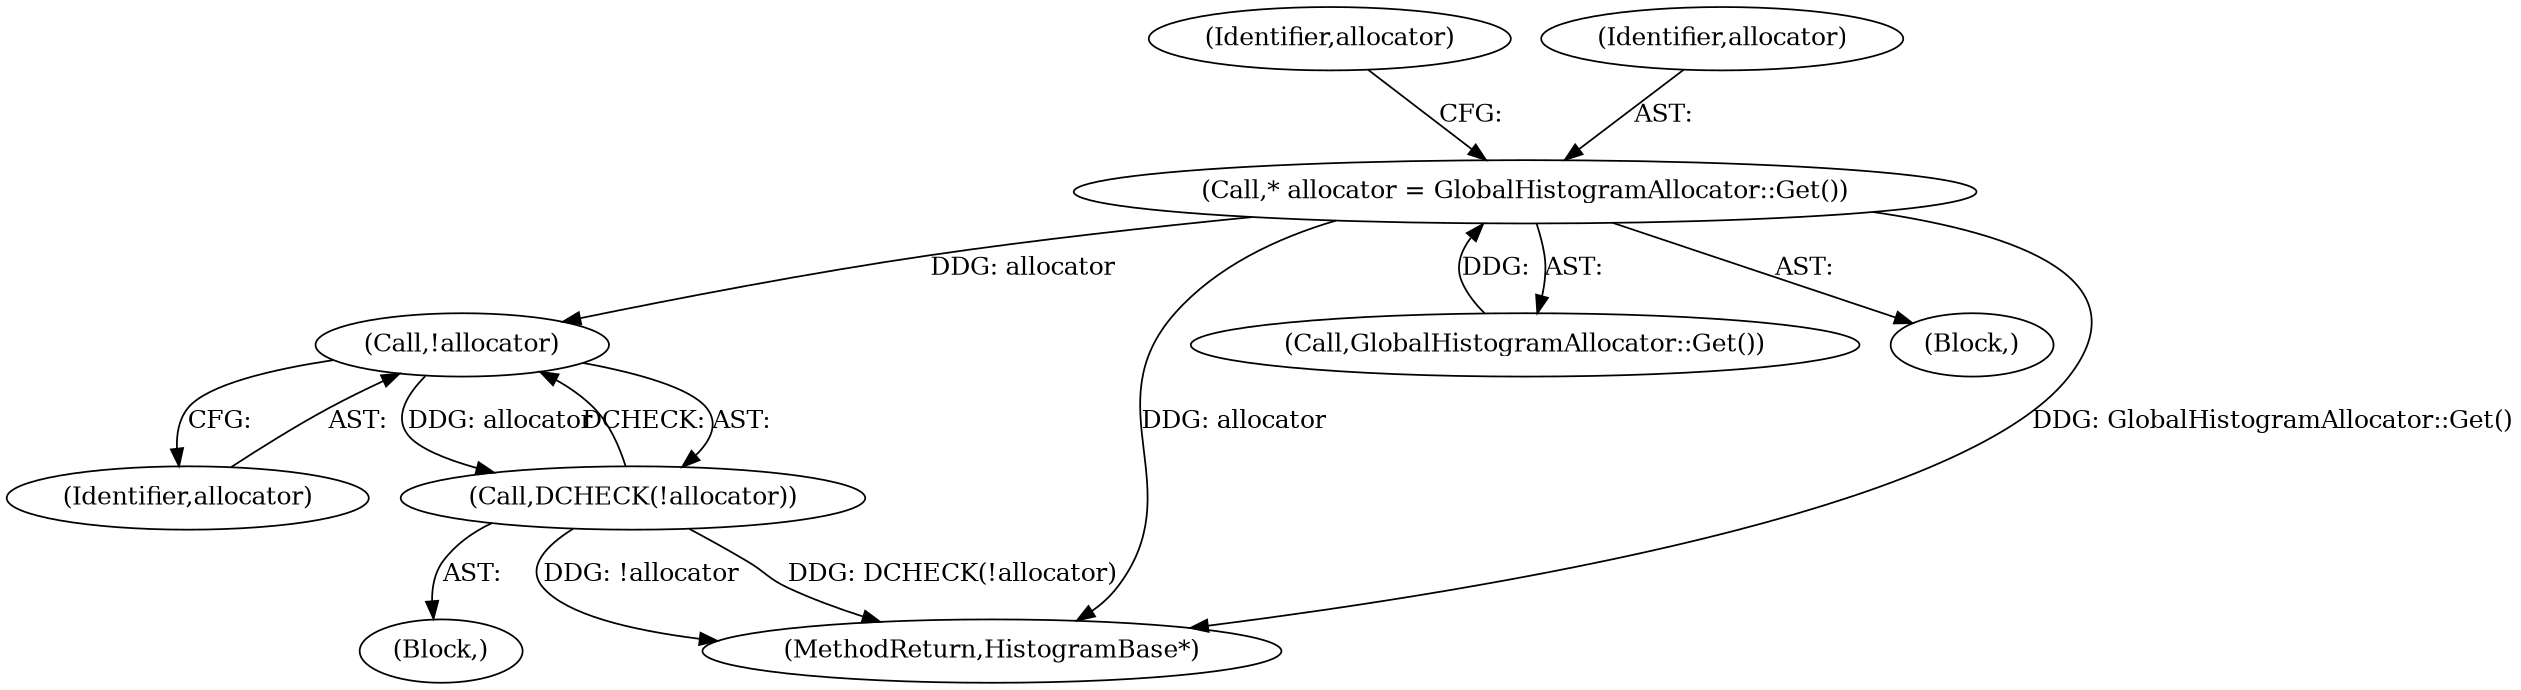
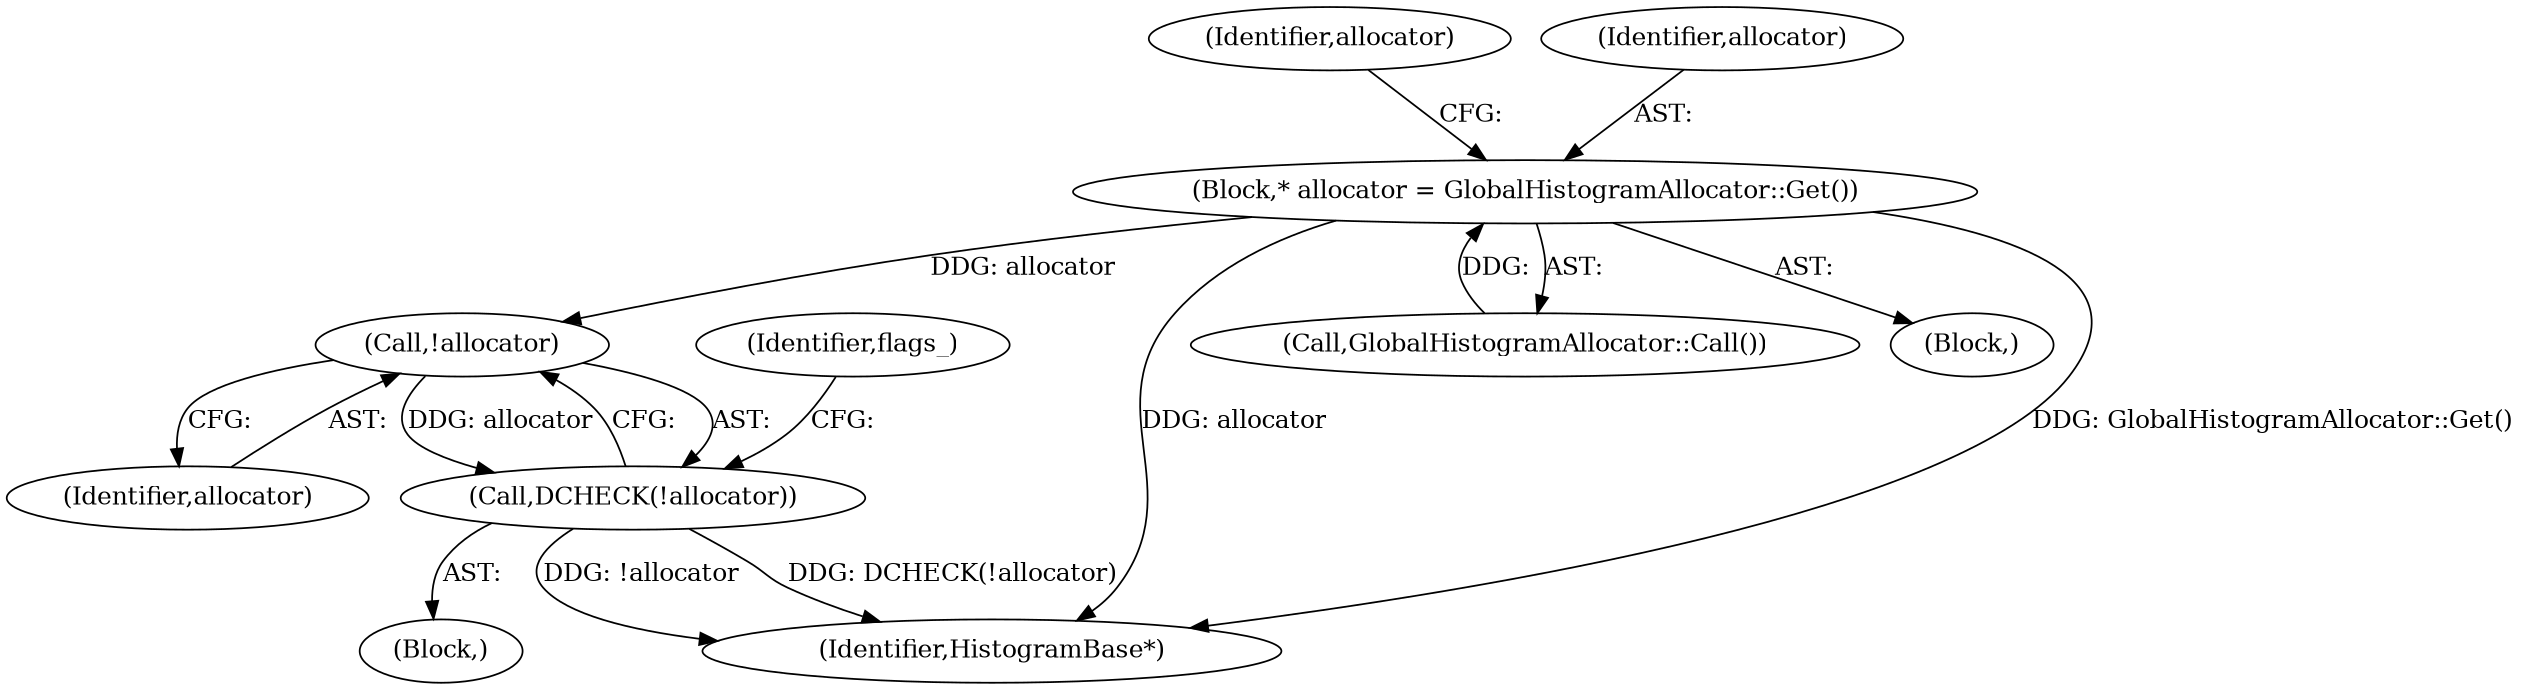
(1525, 192) -> (1525, 192)
none -> (853, 345)
(1525, 345) -> (1525, 345)
(648, 421) -> (648, 421)
(992, 651) -> (992, 651)
